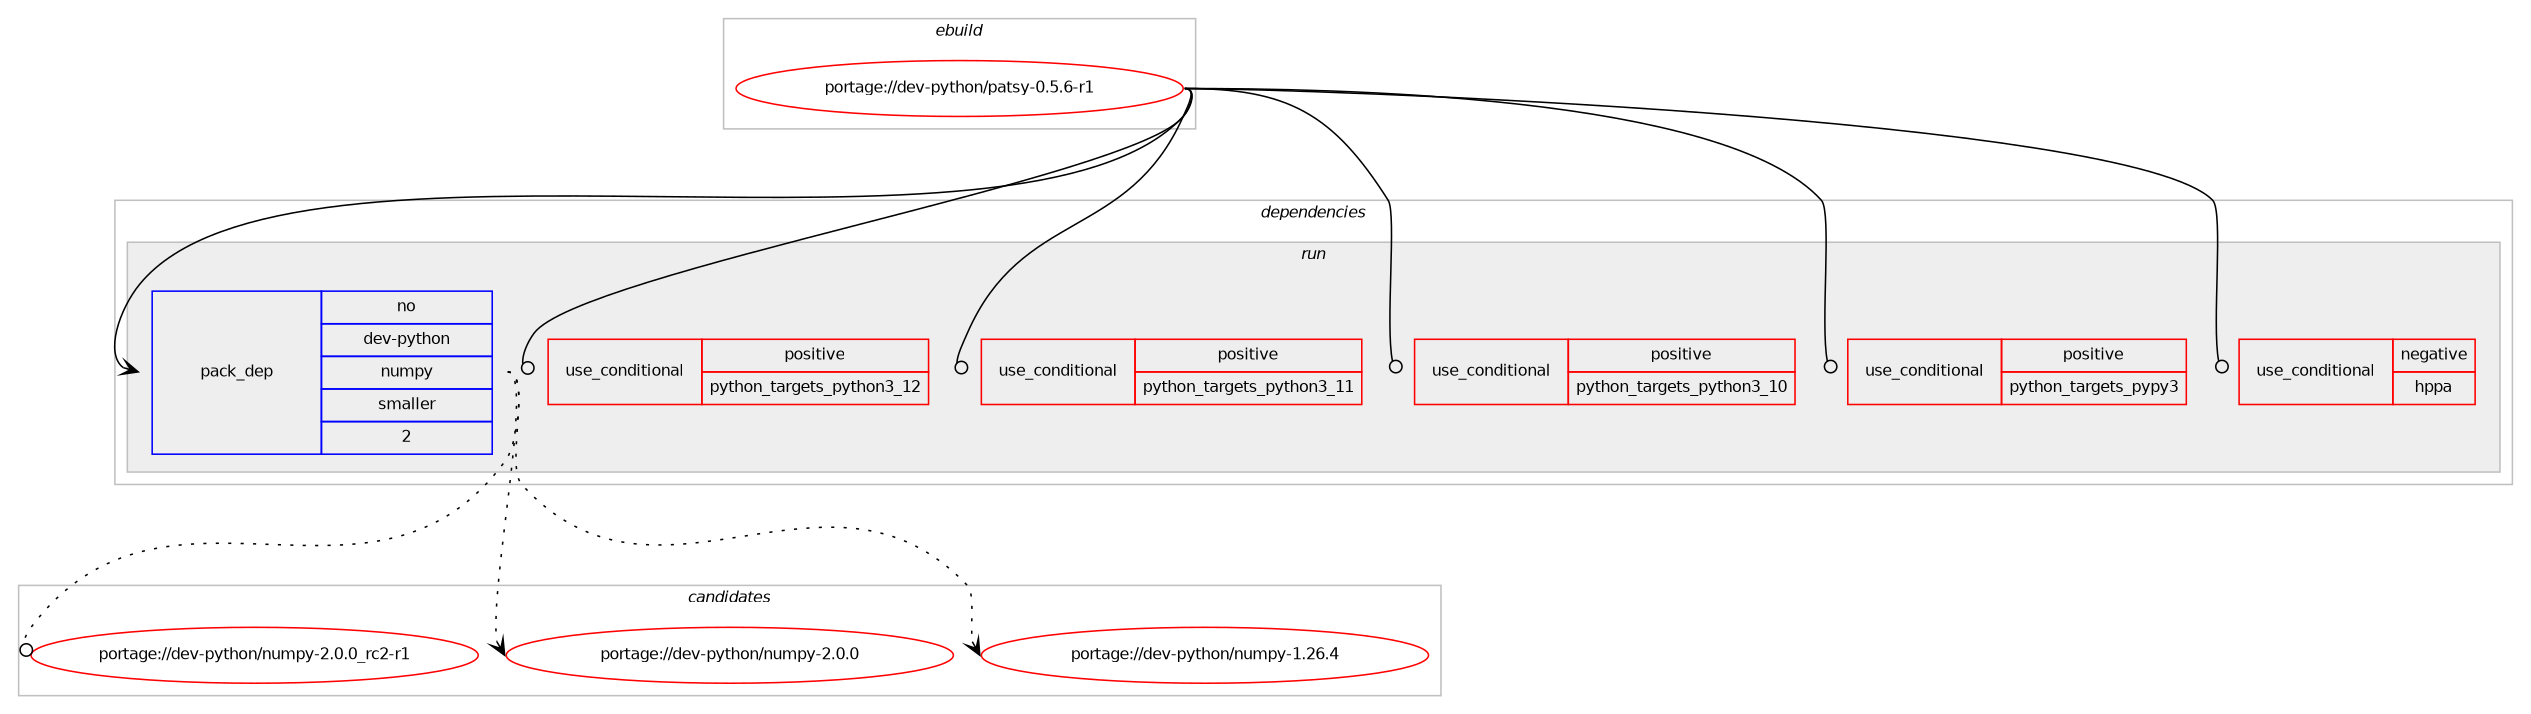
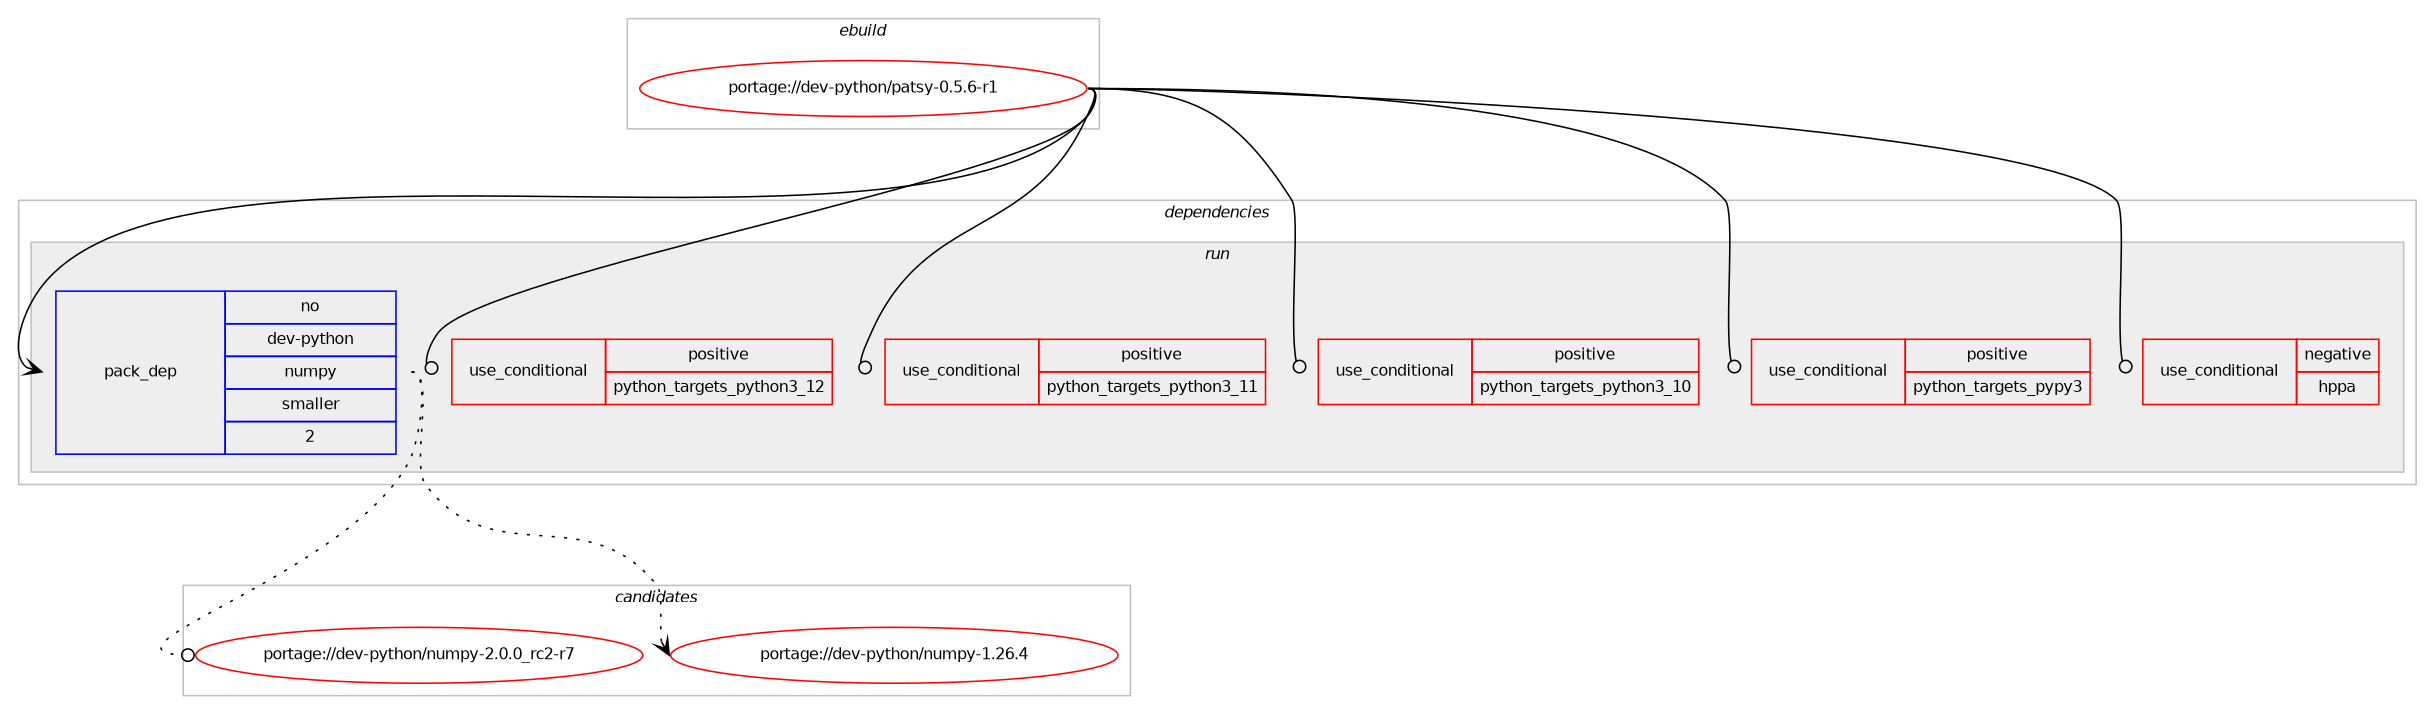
(255, 655) -> (419, 655)
(730, 655) -> none
